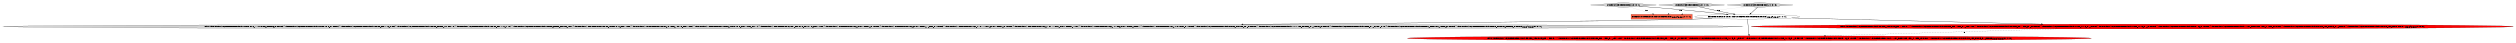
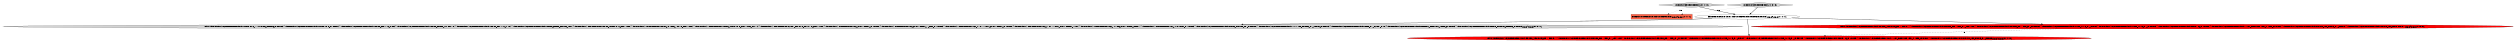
(1623, 5) -> none
